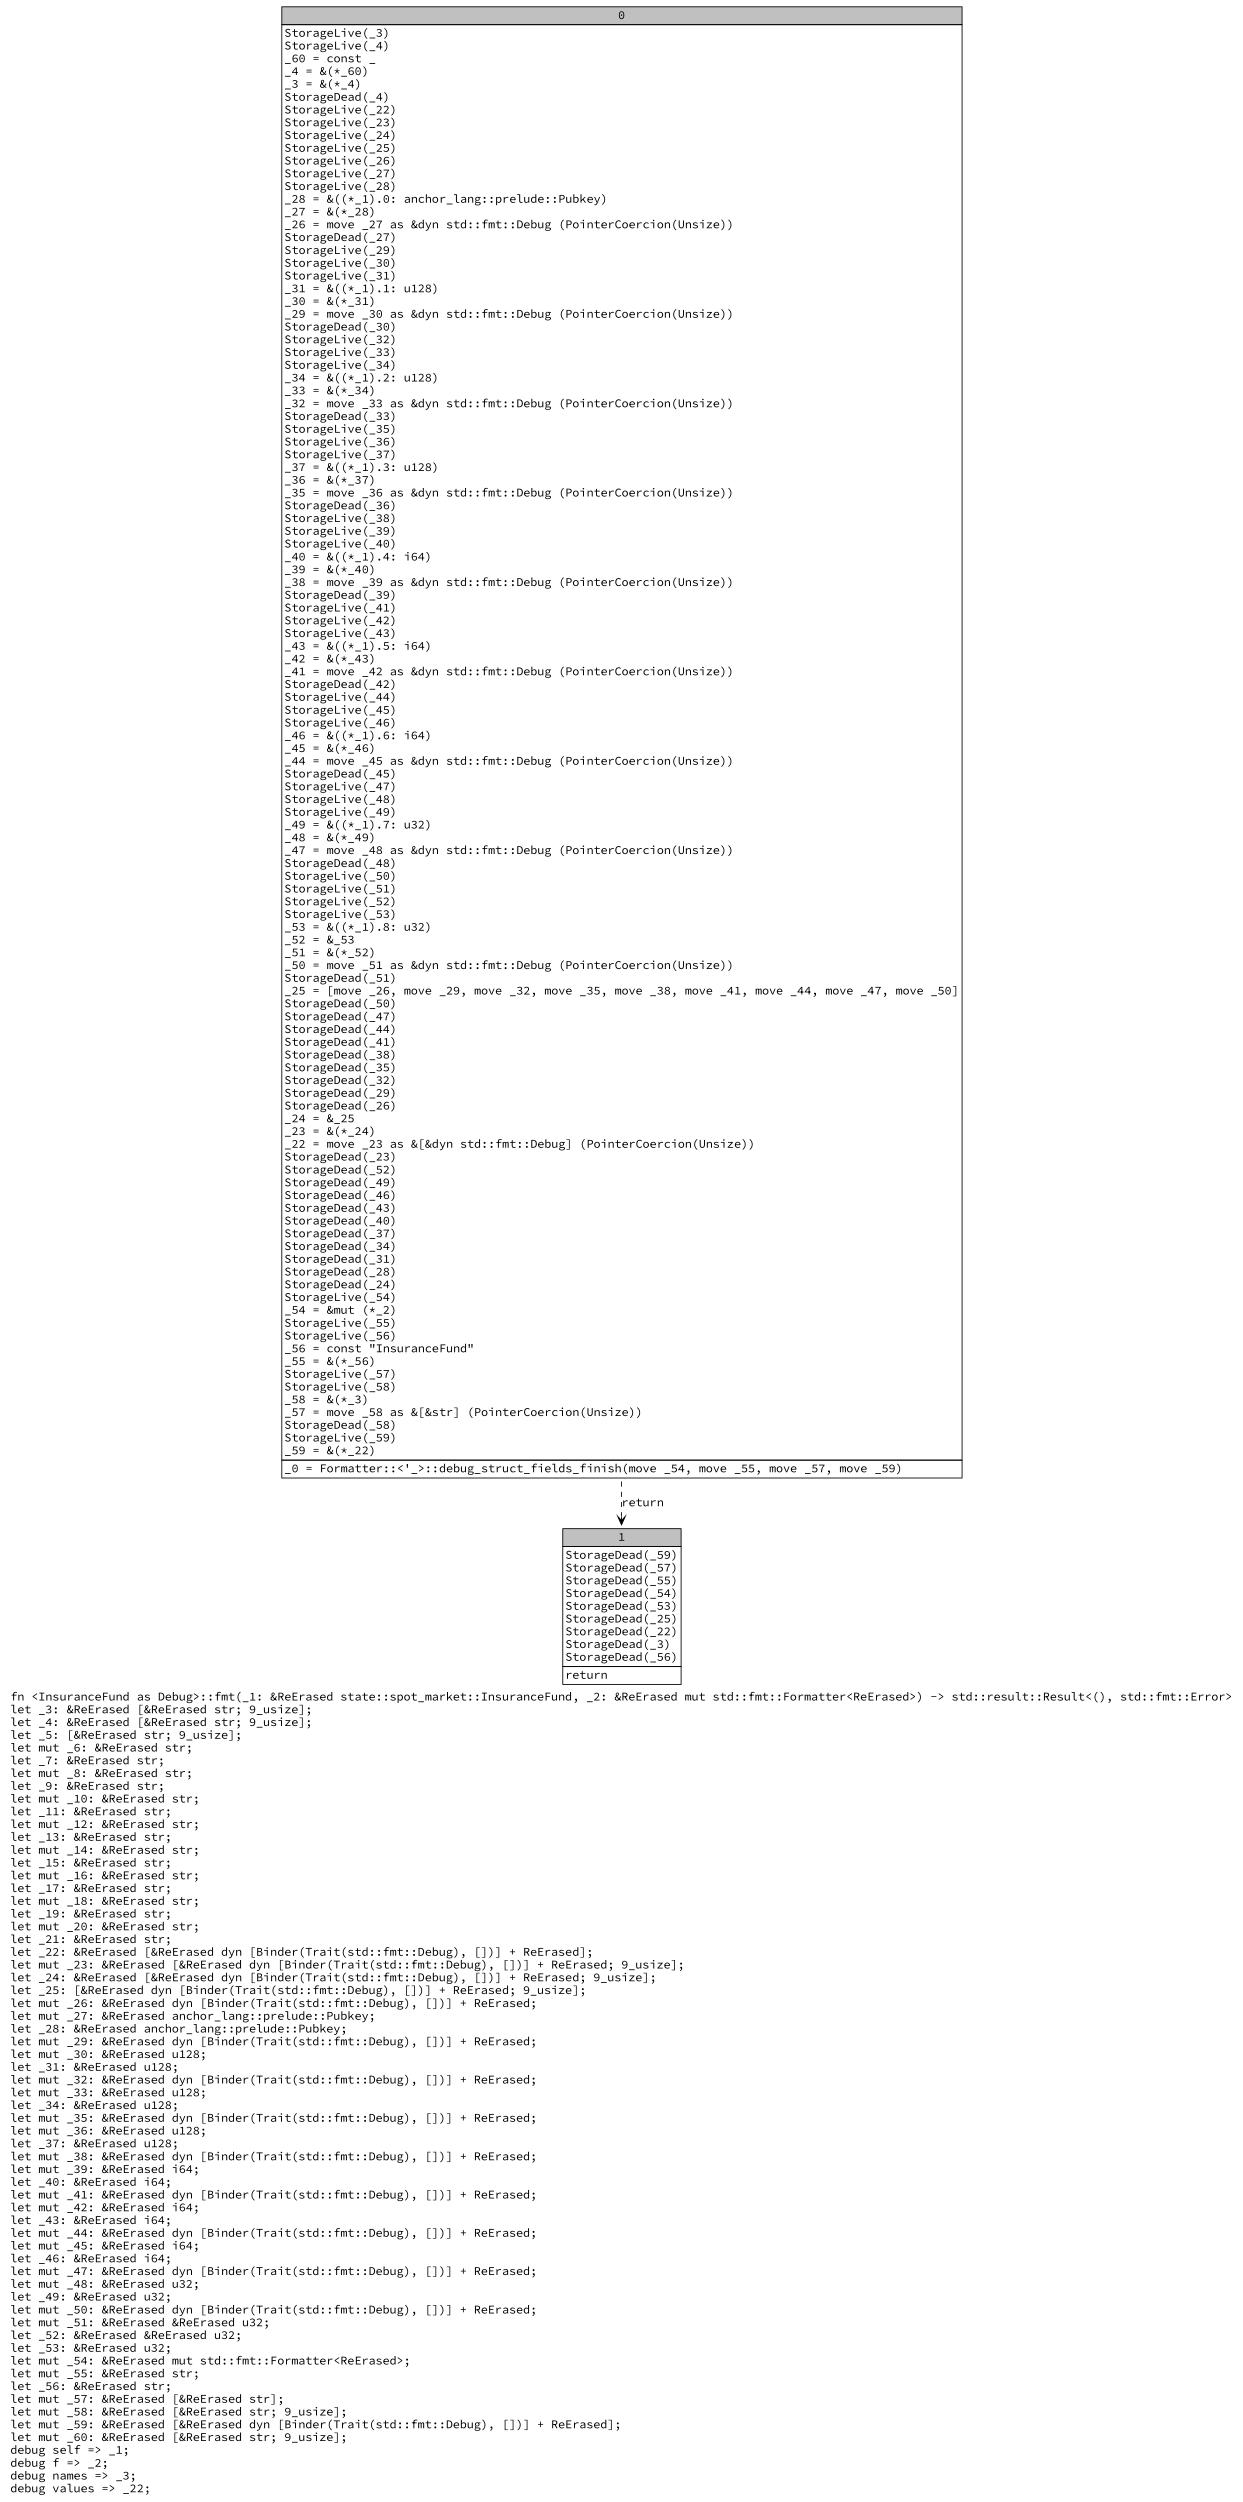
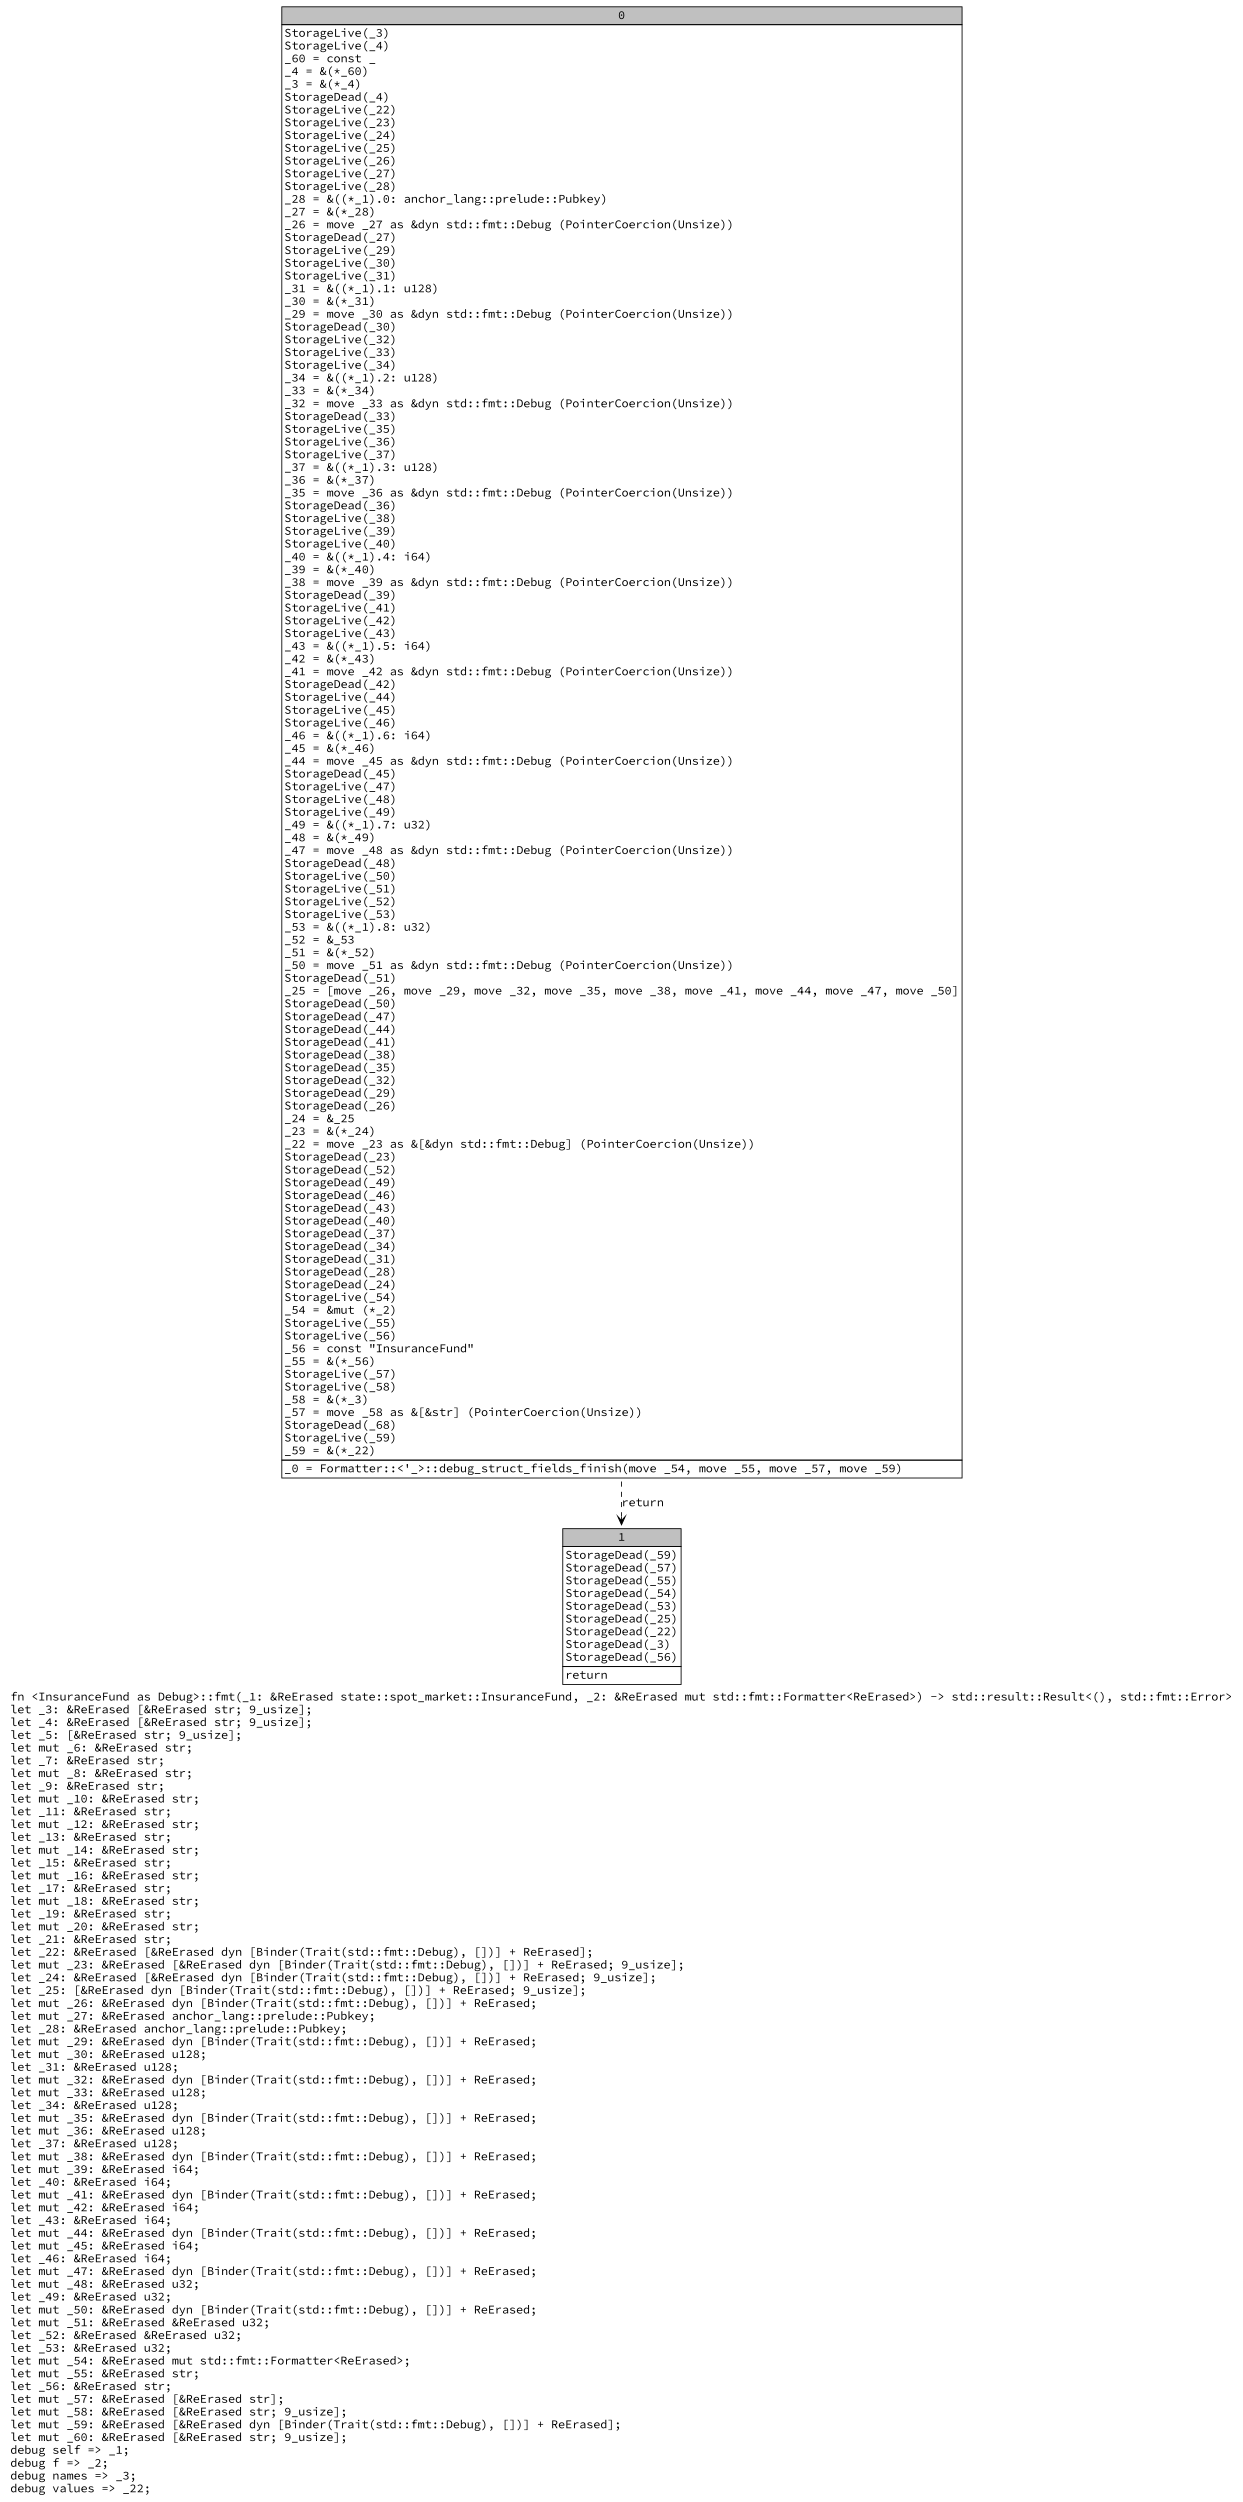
(341, 1425) -> (341, 1425)
